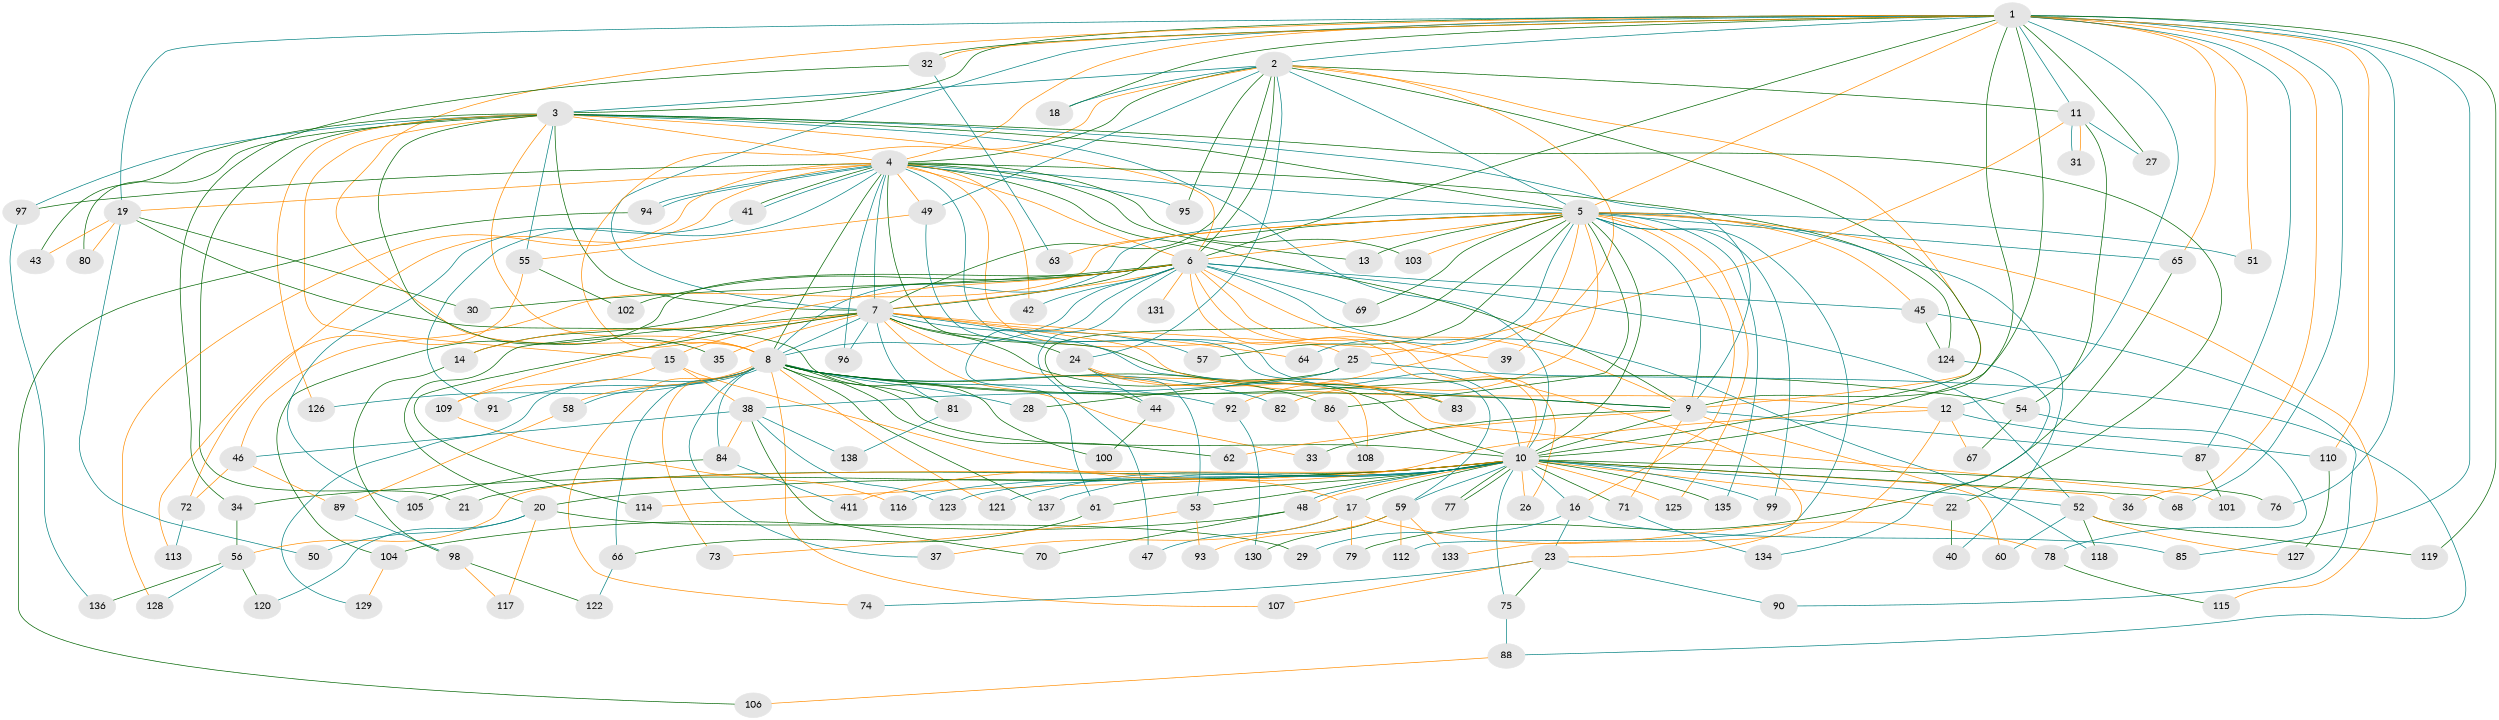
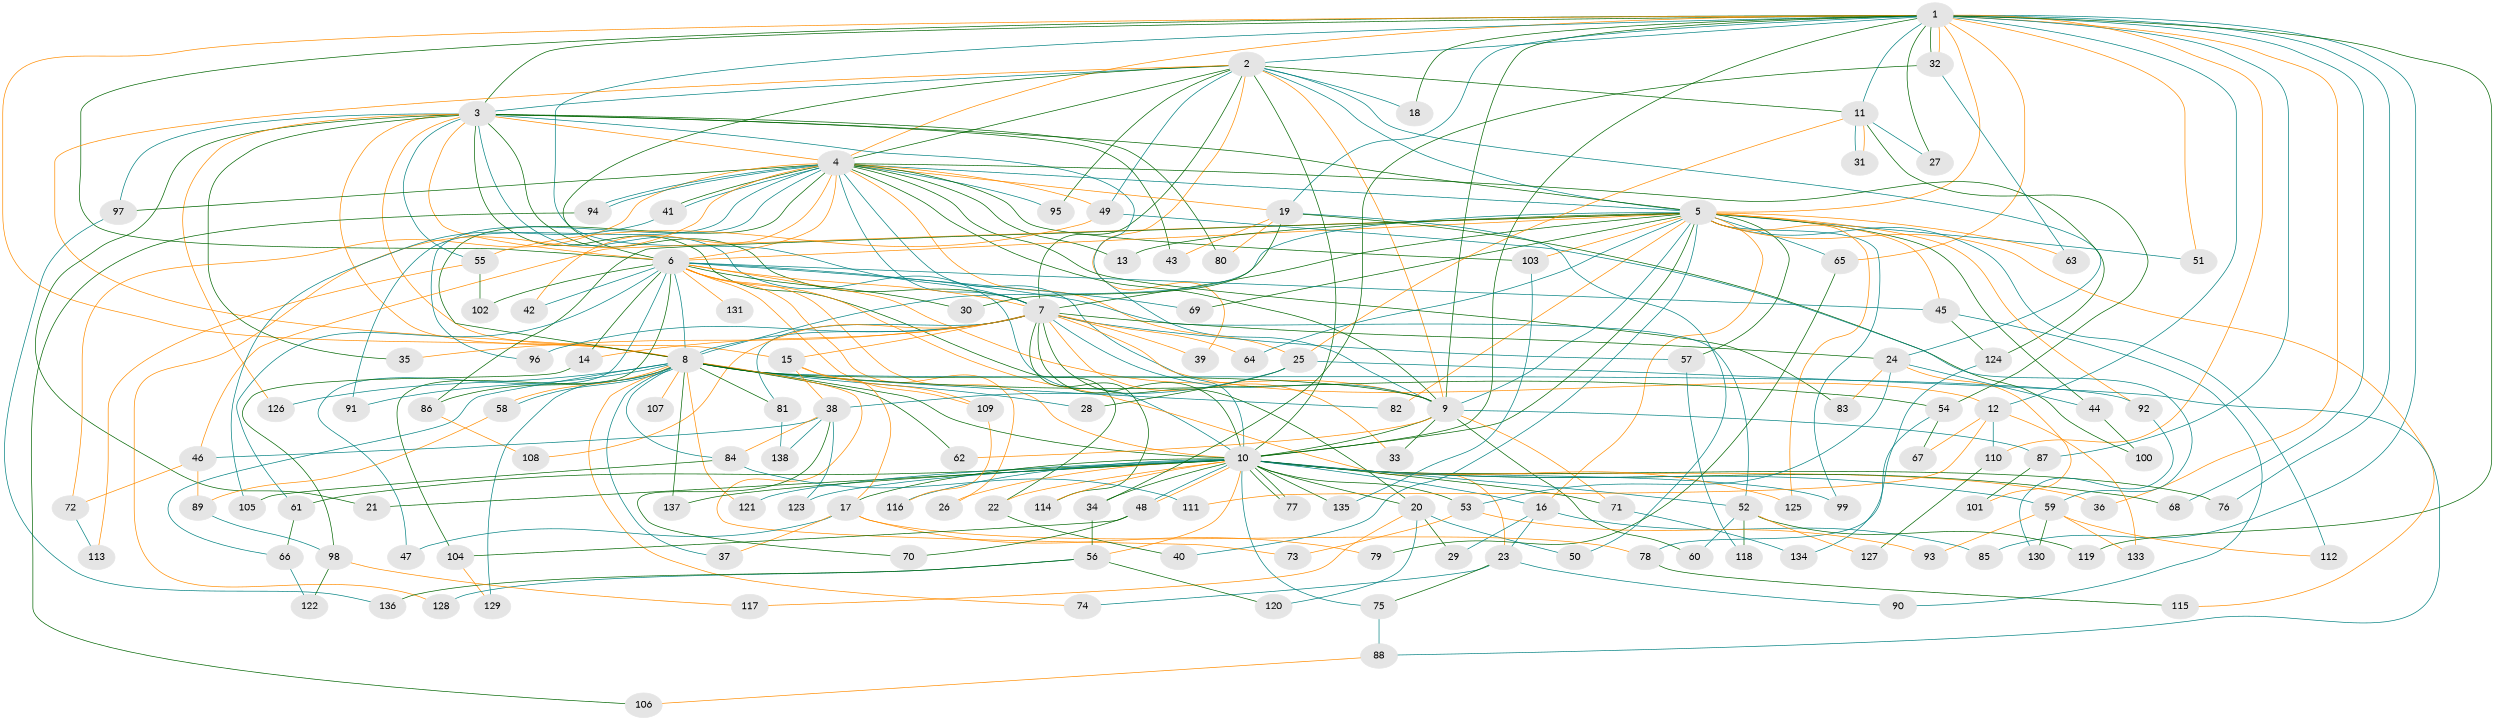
(1752, 316) -> (1493, 434)
(1656, 368) -> (1700, 468)
(1842, 456) -> (1574, 504)
(1281, 475) -> (956, 476)
(849, 508) -> (1191, 508)
(1413, 582) -> none
